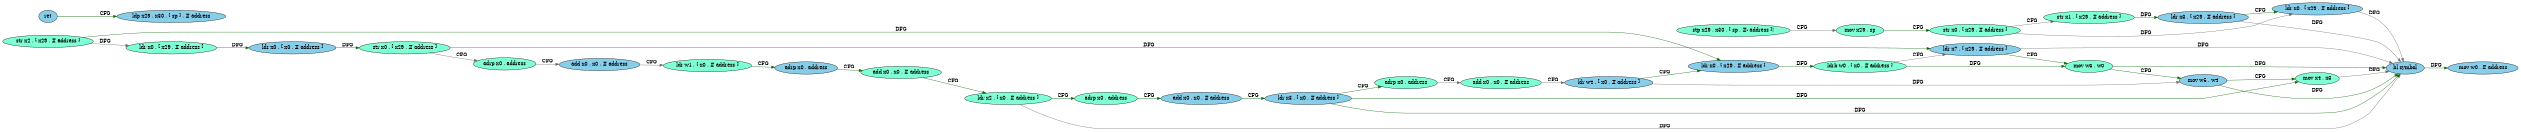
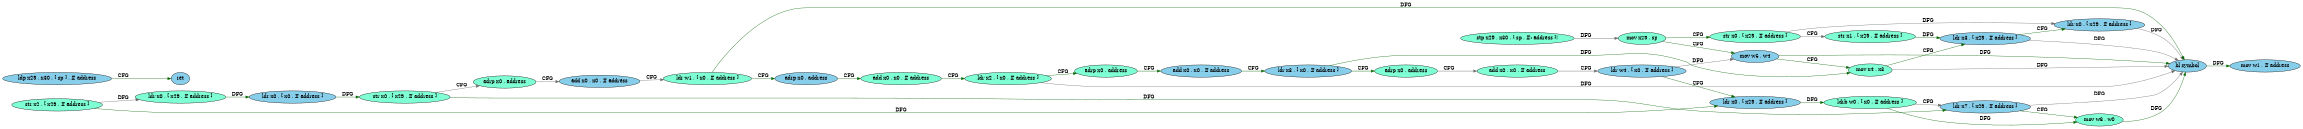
(85, 16) -> (140, 79)
(1802, 28) -> (1586, 36)
none -> (1916, 57)
(2483, 68) -> (2265, 66)
(2144, 74) -> (1697, 47)
(1869, 113) -> (1446, 8)
